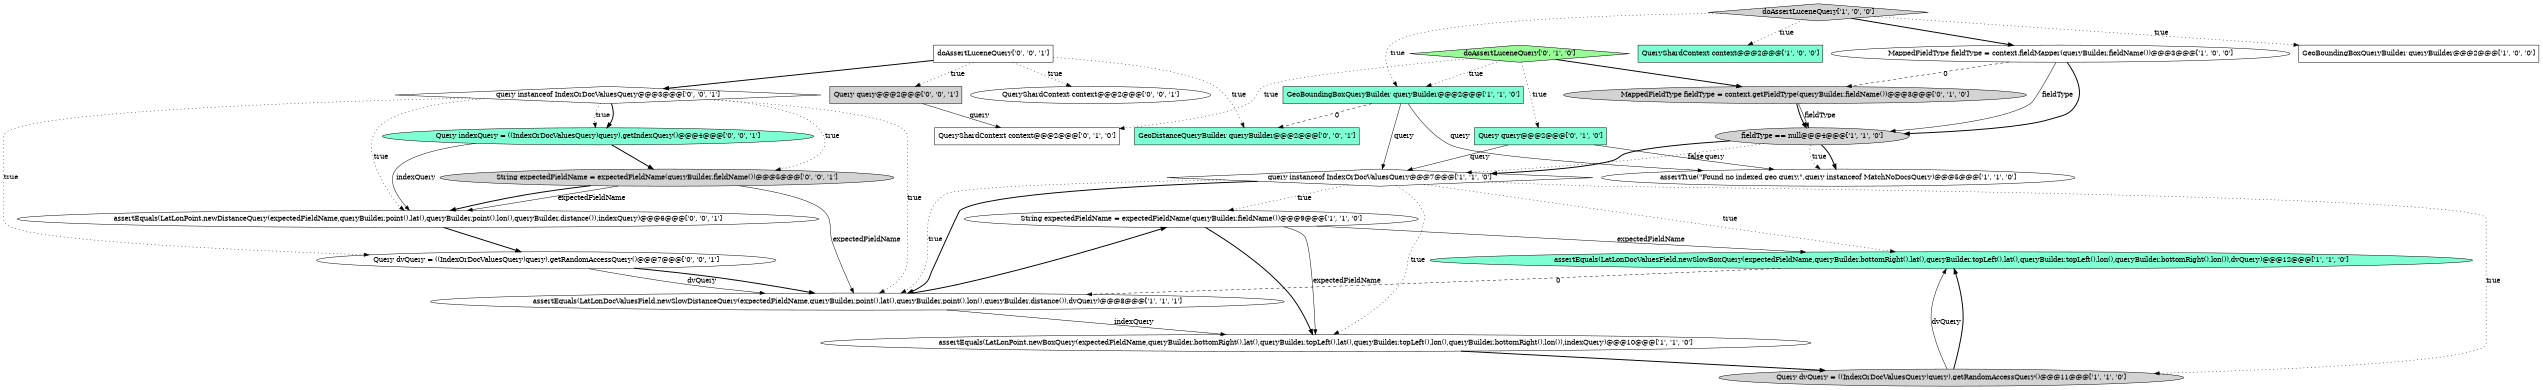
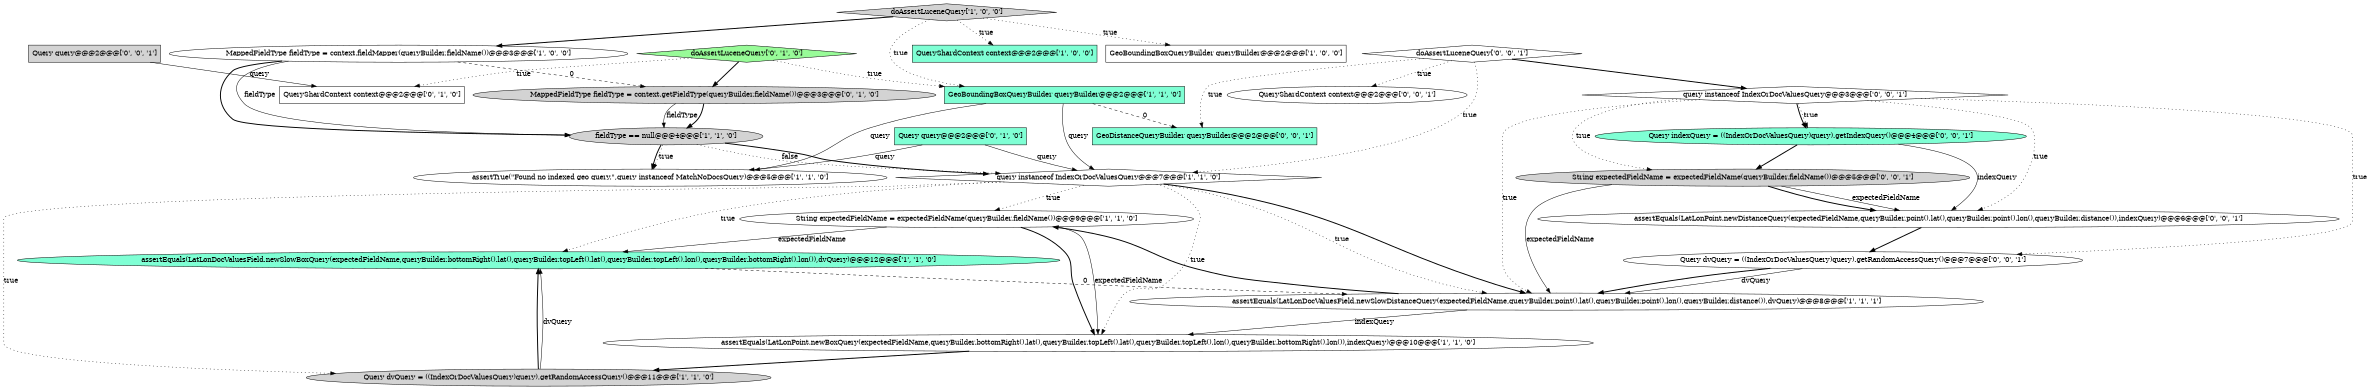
(993, 54) -> (1472, 54)
(947, 73) -> (1361, 150)
(1529, 93) -> none
